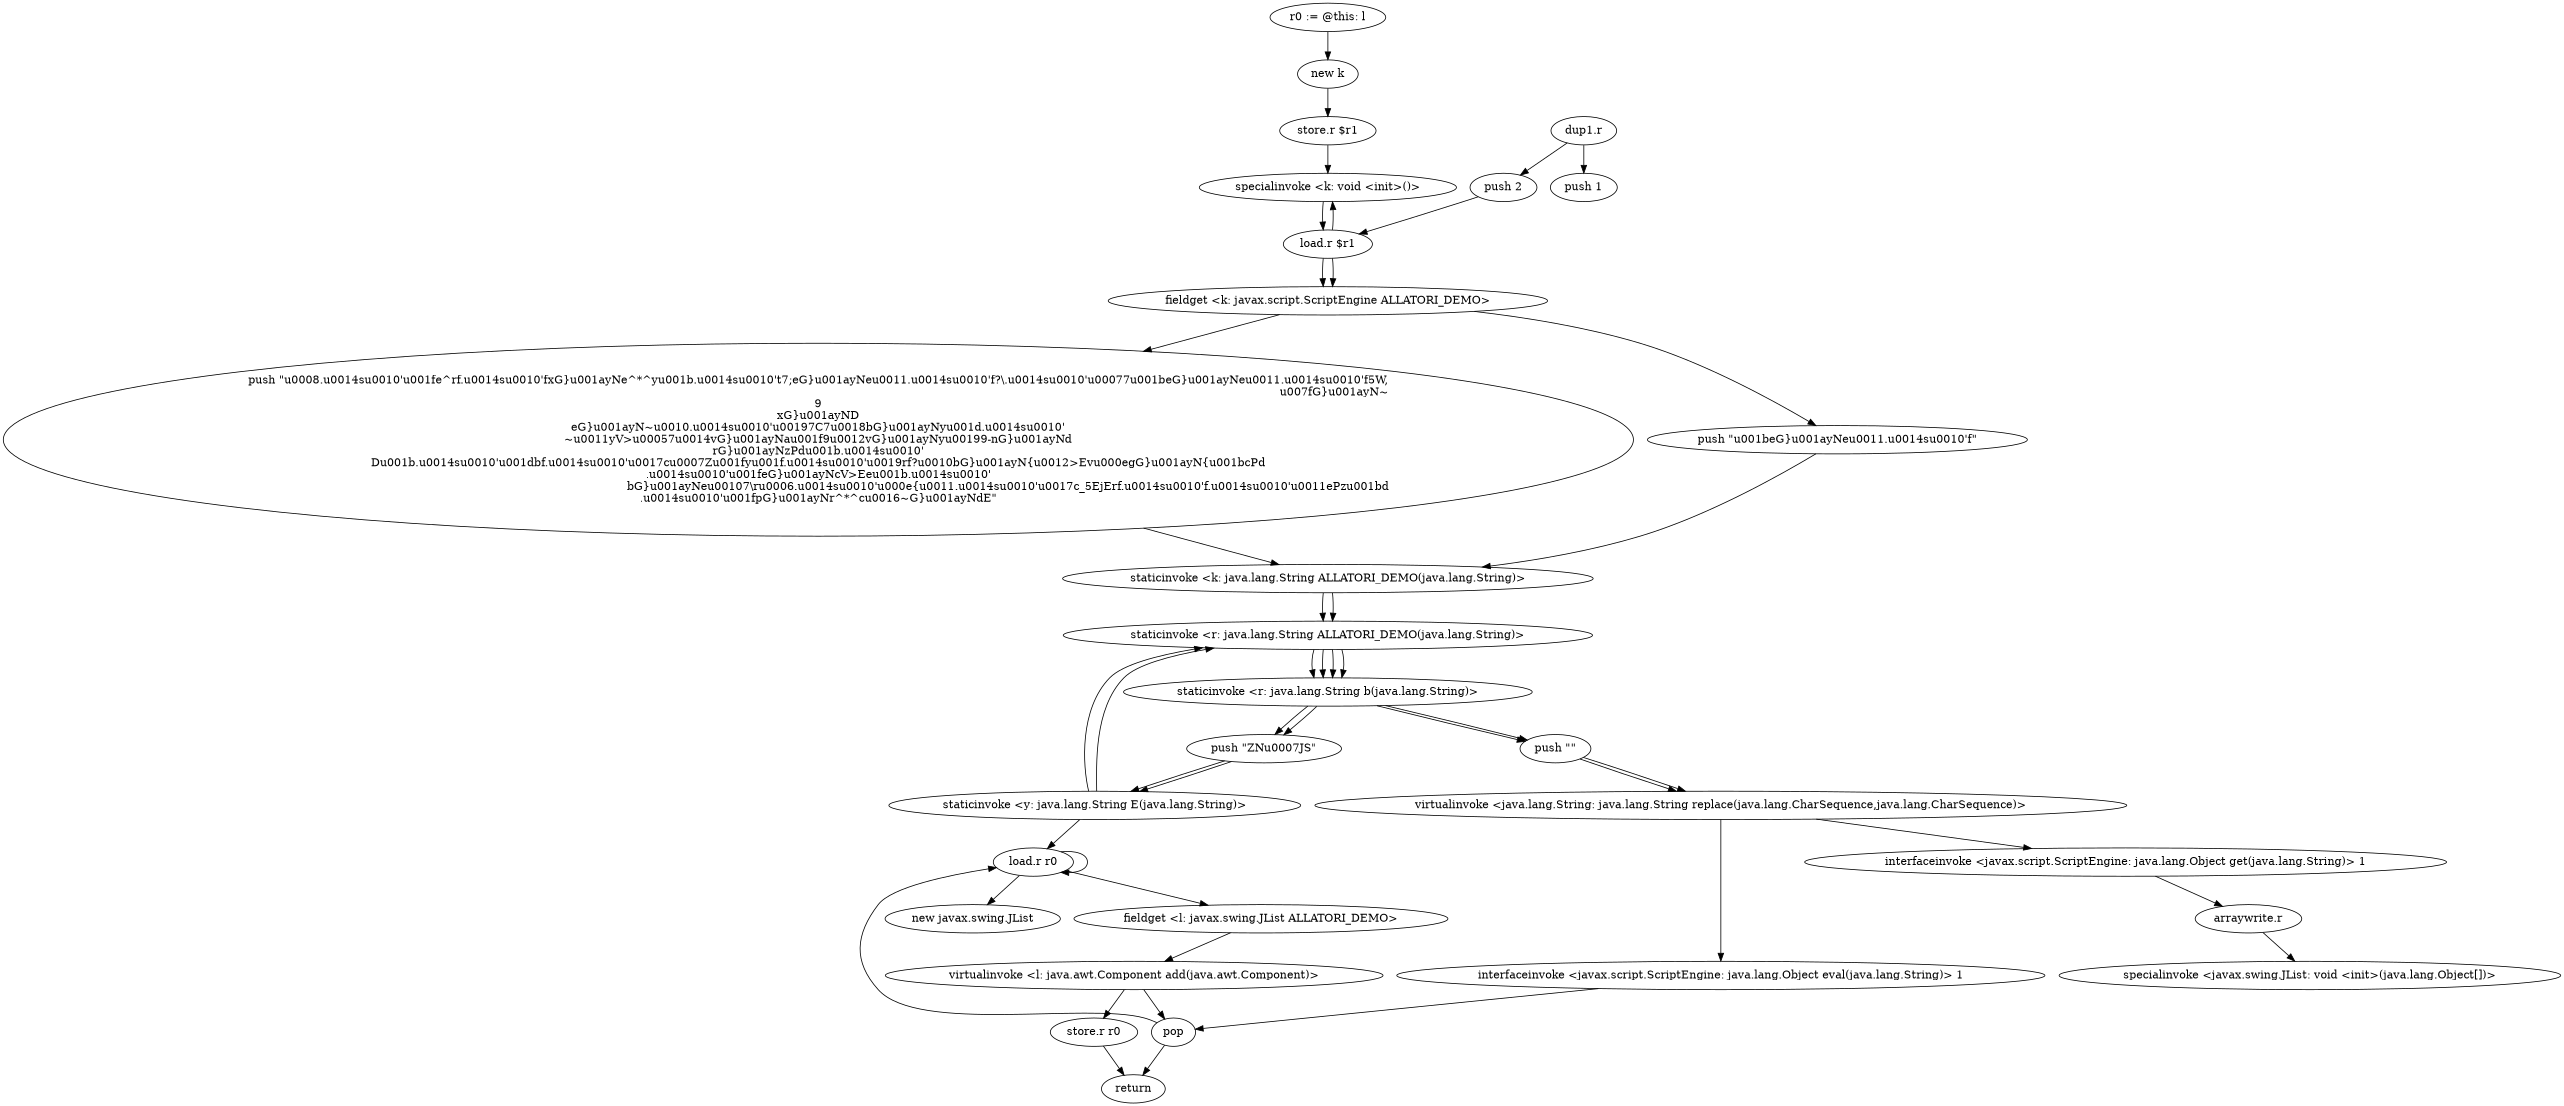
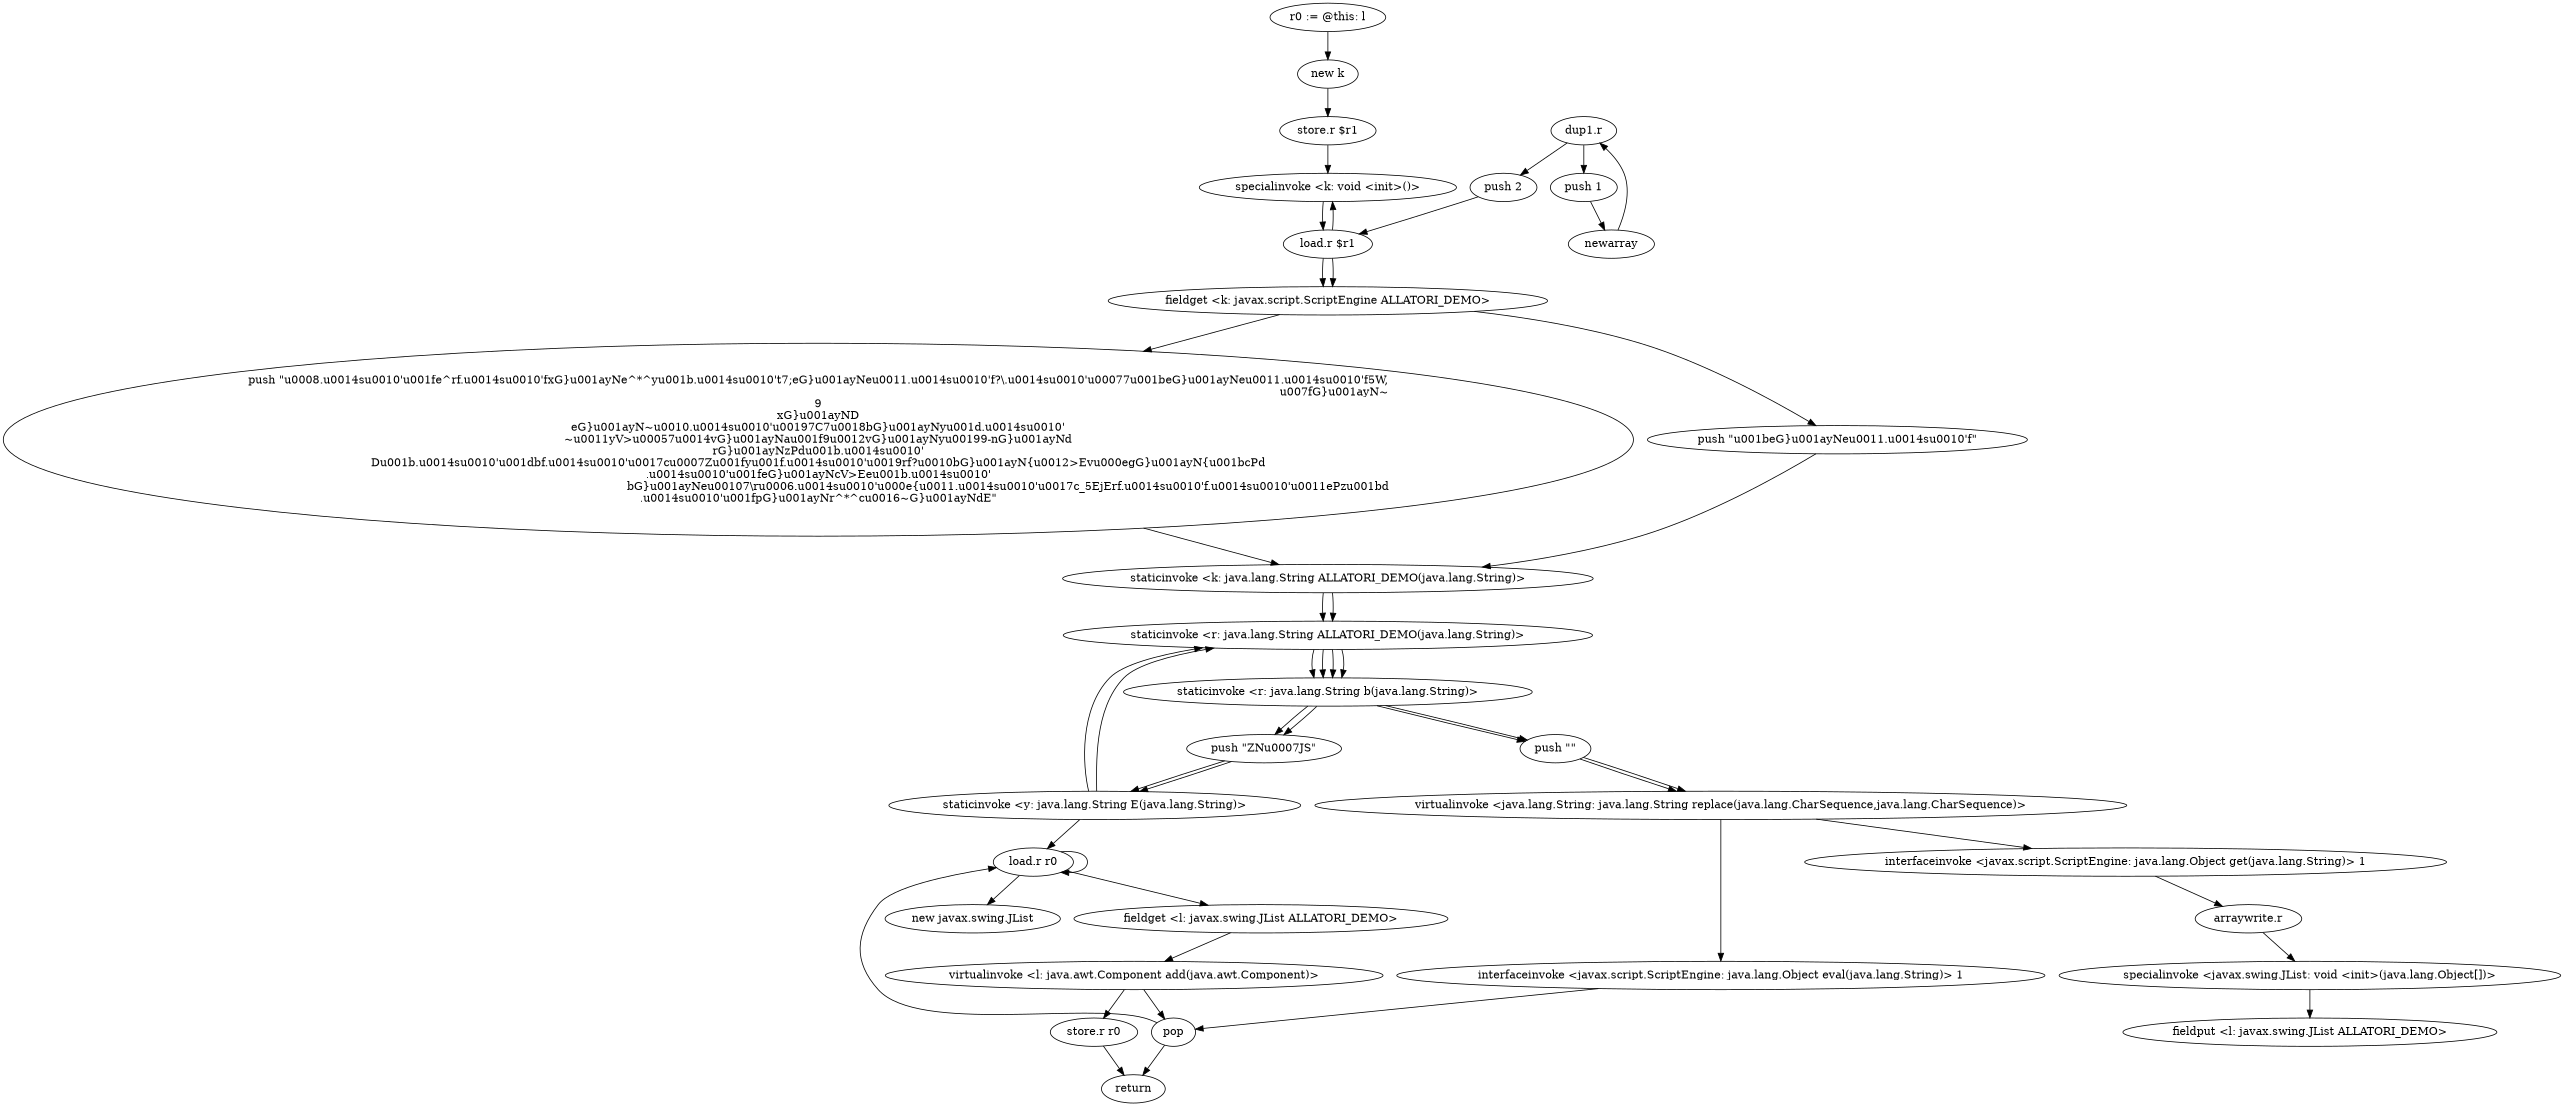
none -> (1611, 244)
none -> (2310, 1032)
